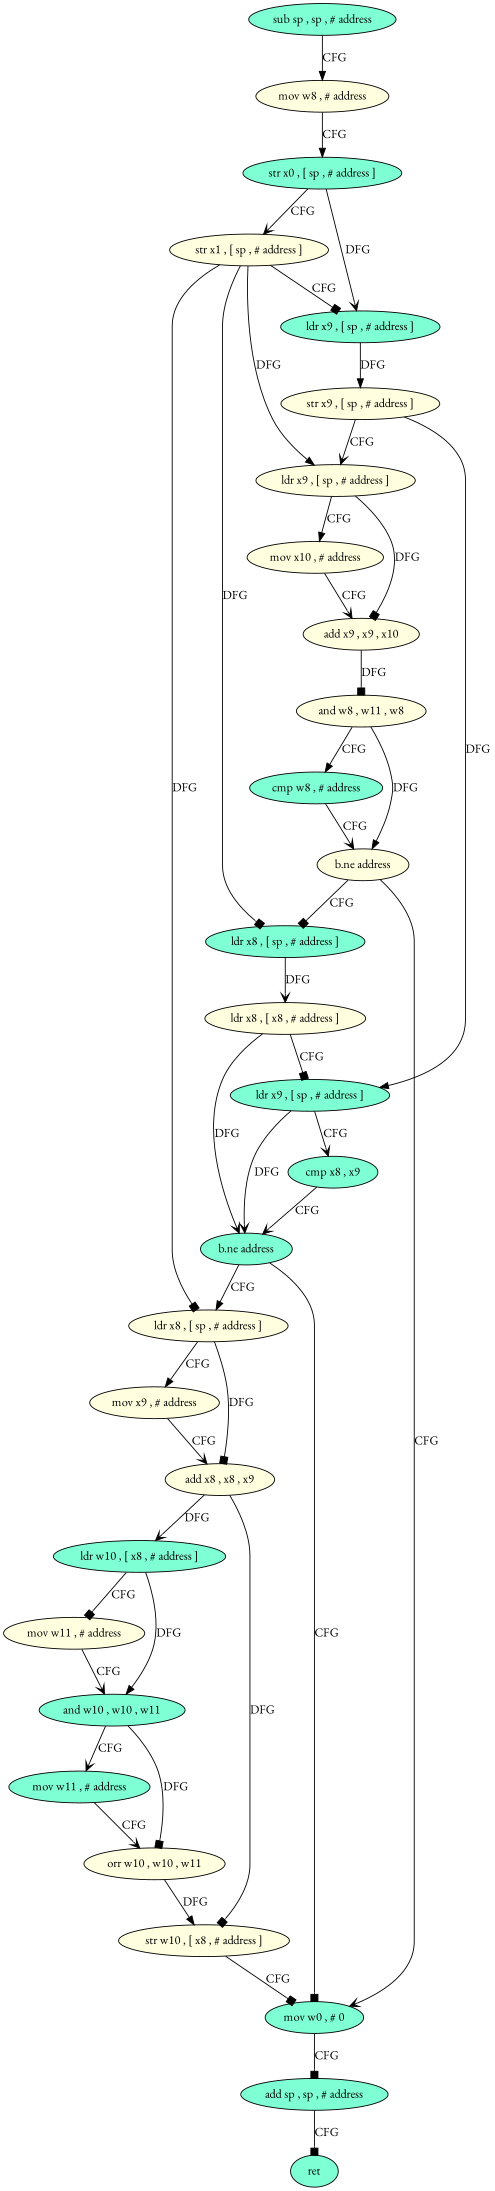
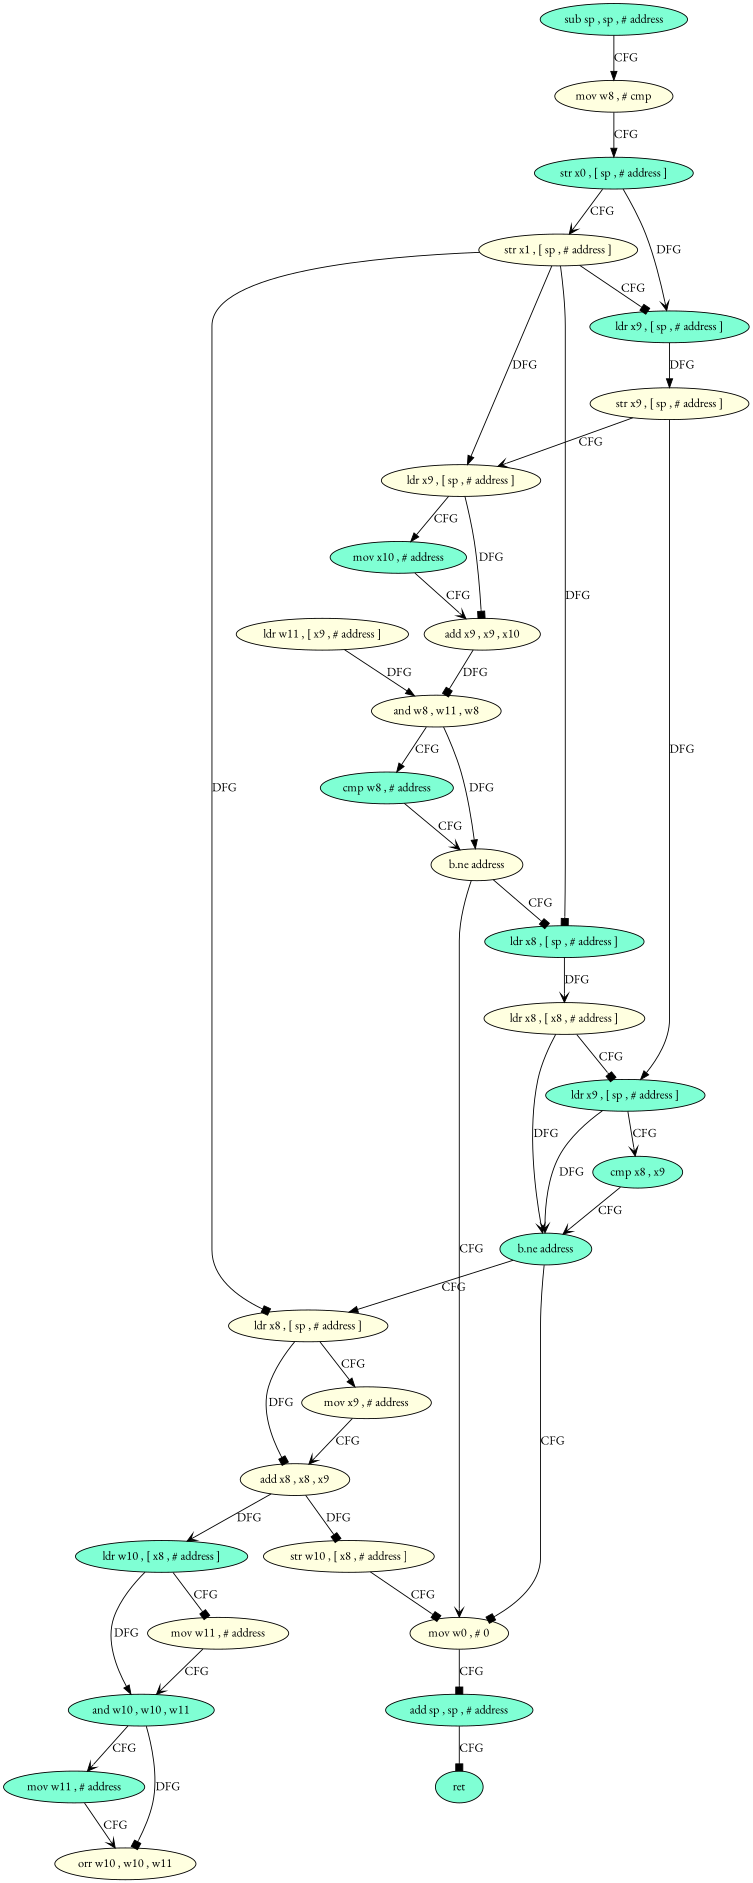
(322, 96) -> (614, 96)
(315, 557) -> (398, 557)
none -> (322, 634)
(177, 1899) -> none
(314, 2018) -> (459, 1633)
